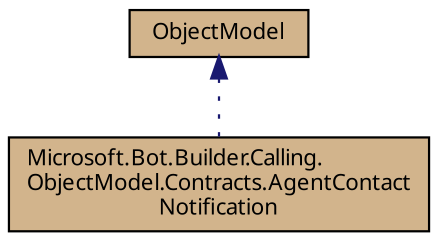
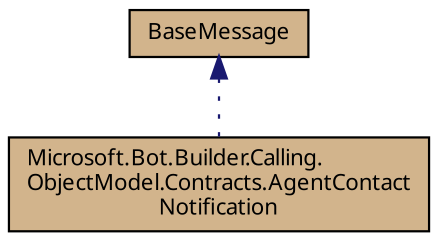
(219, 34) -> (219, 34)
